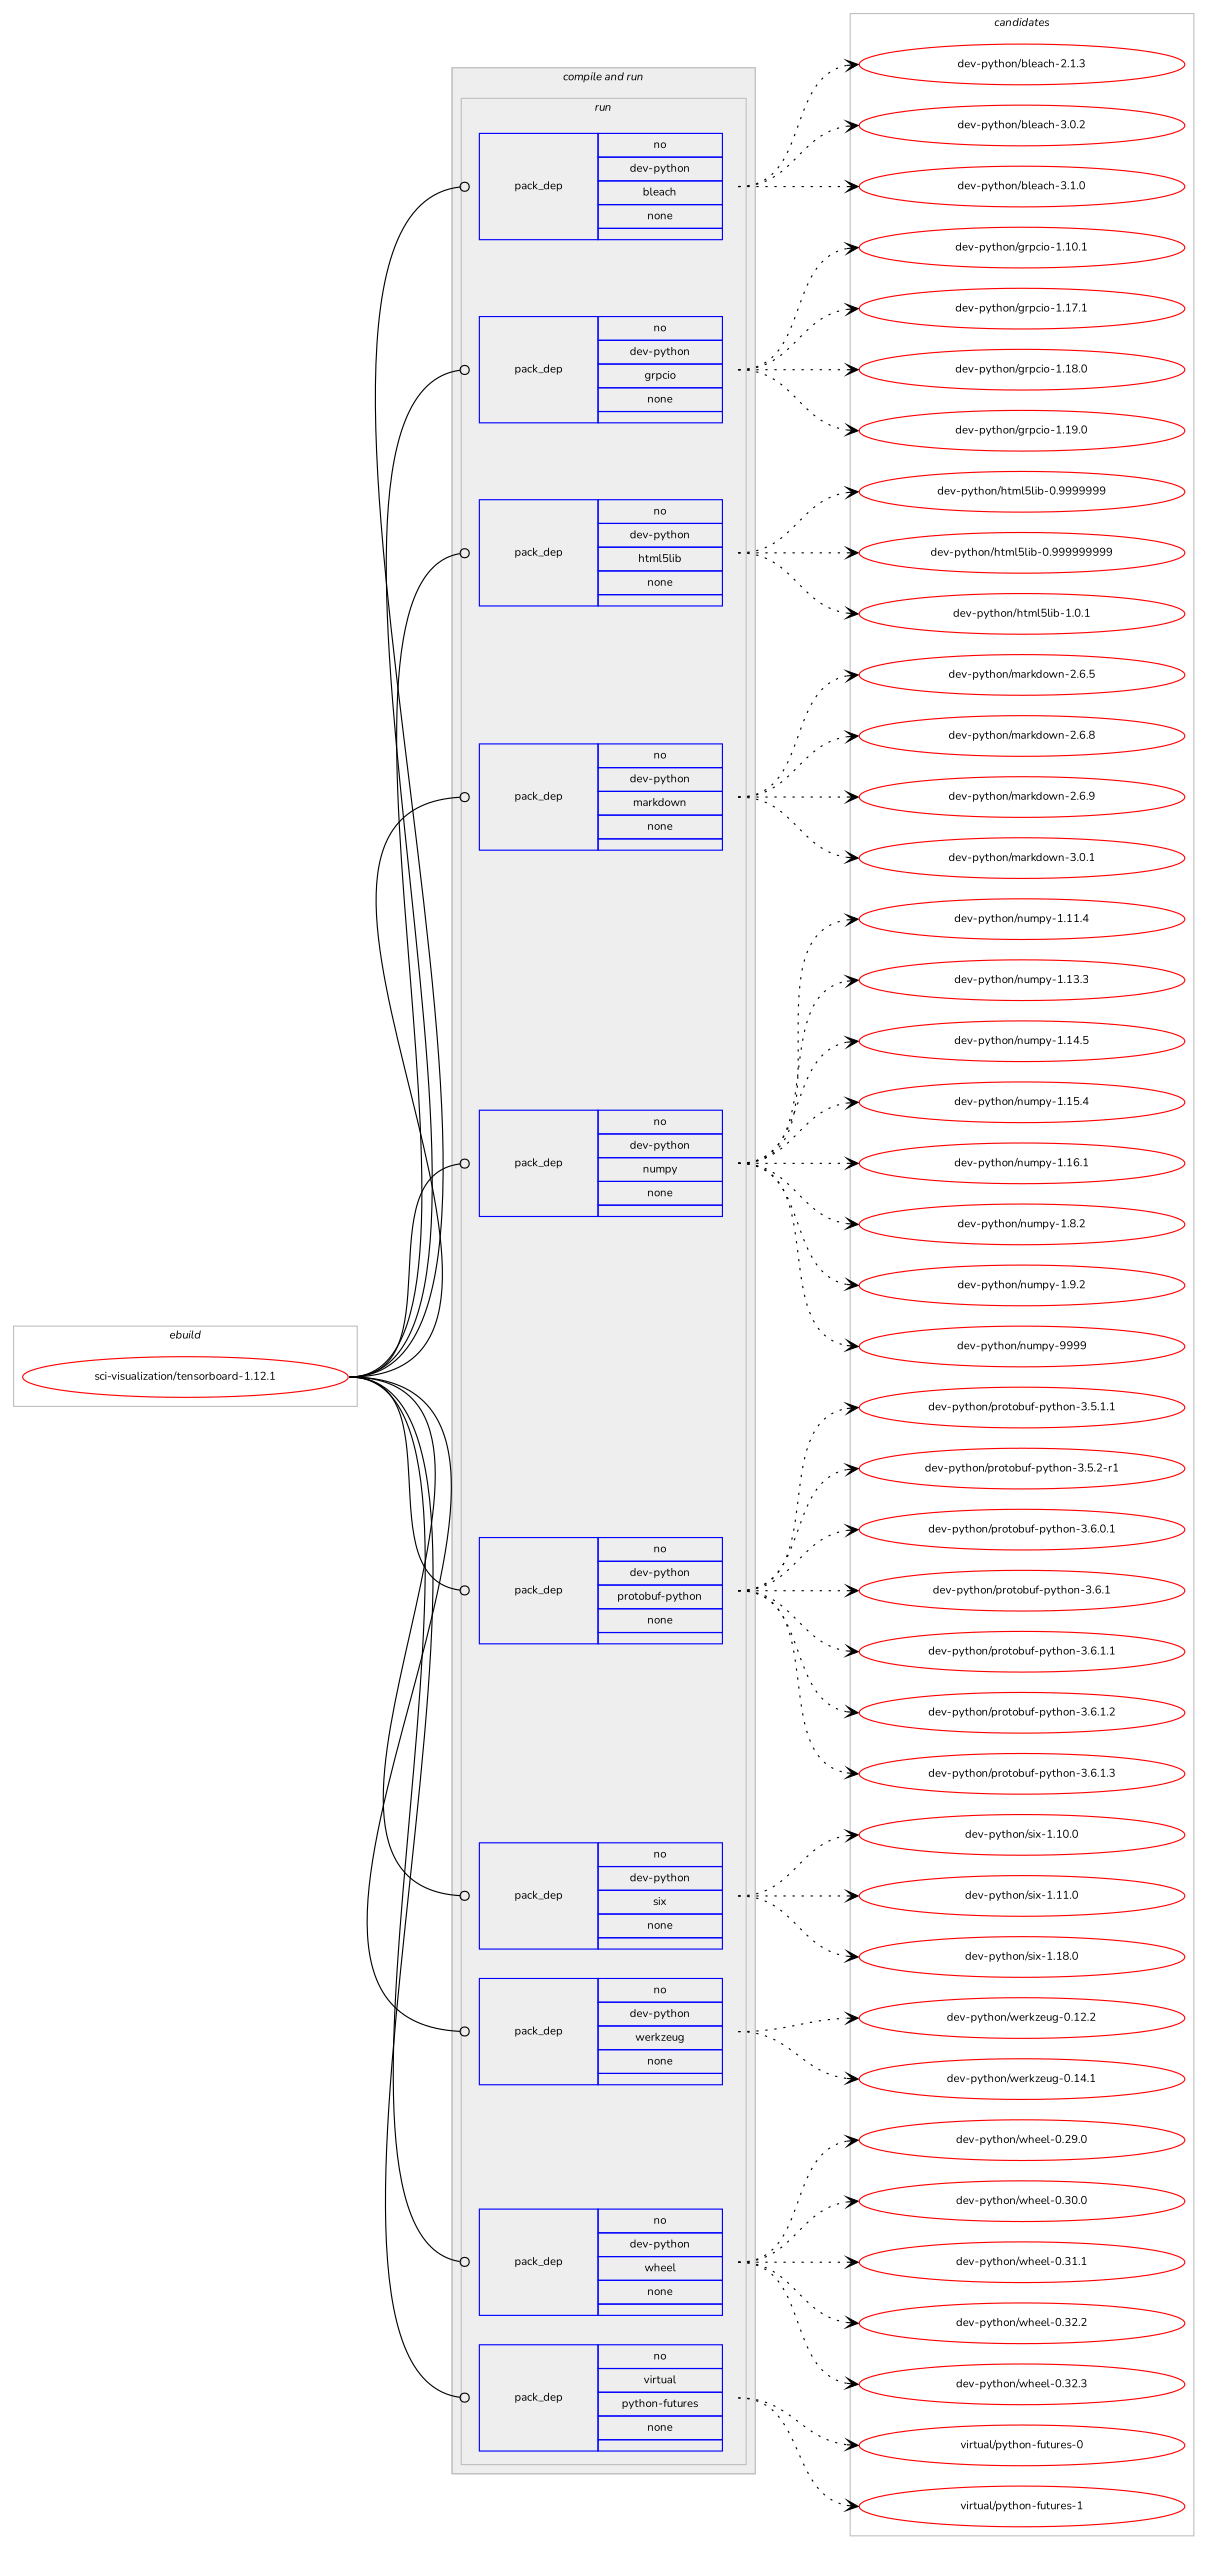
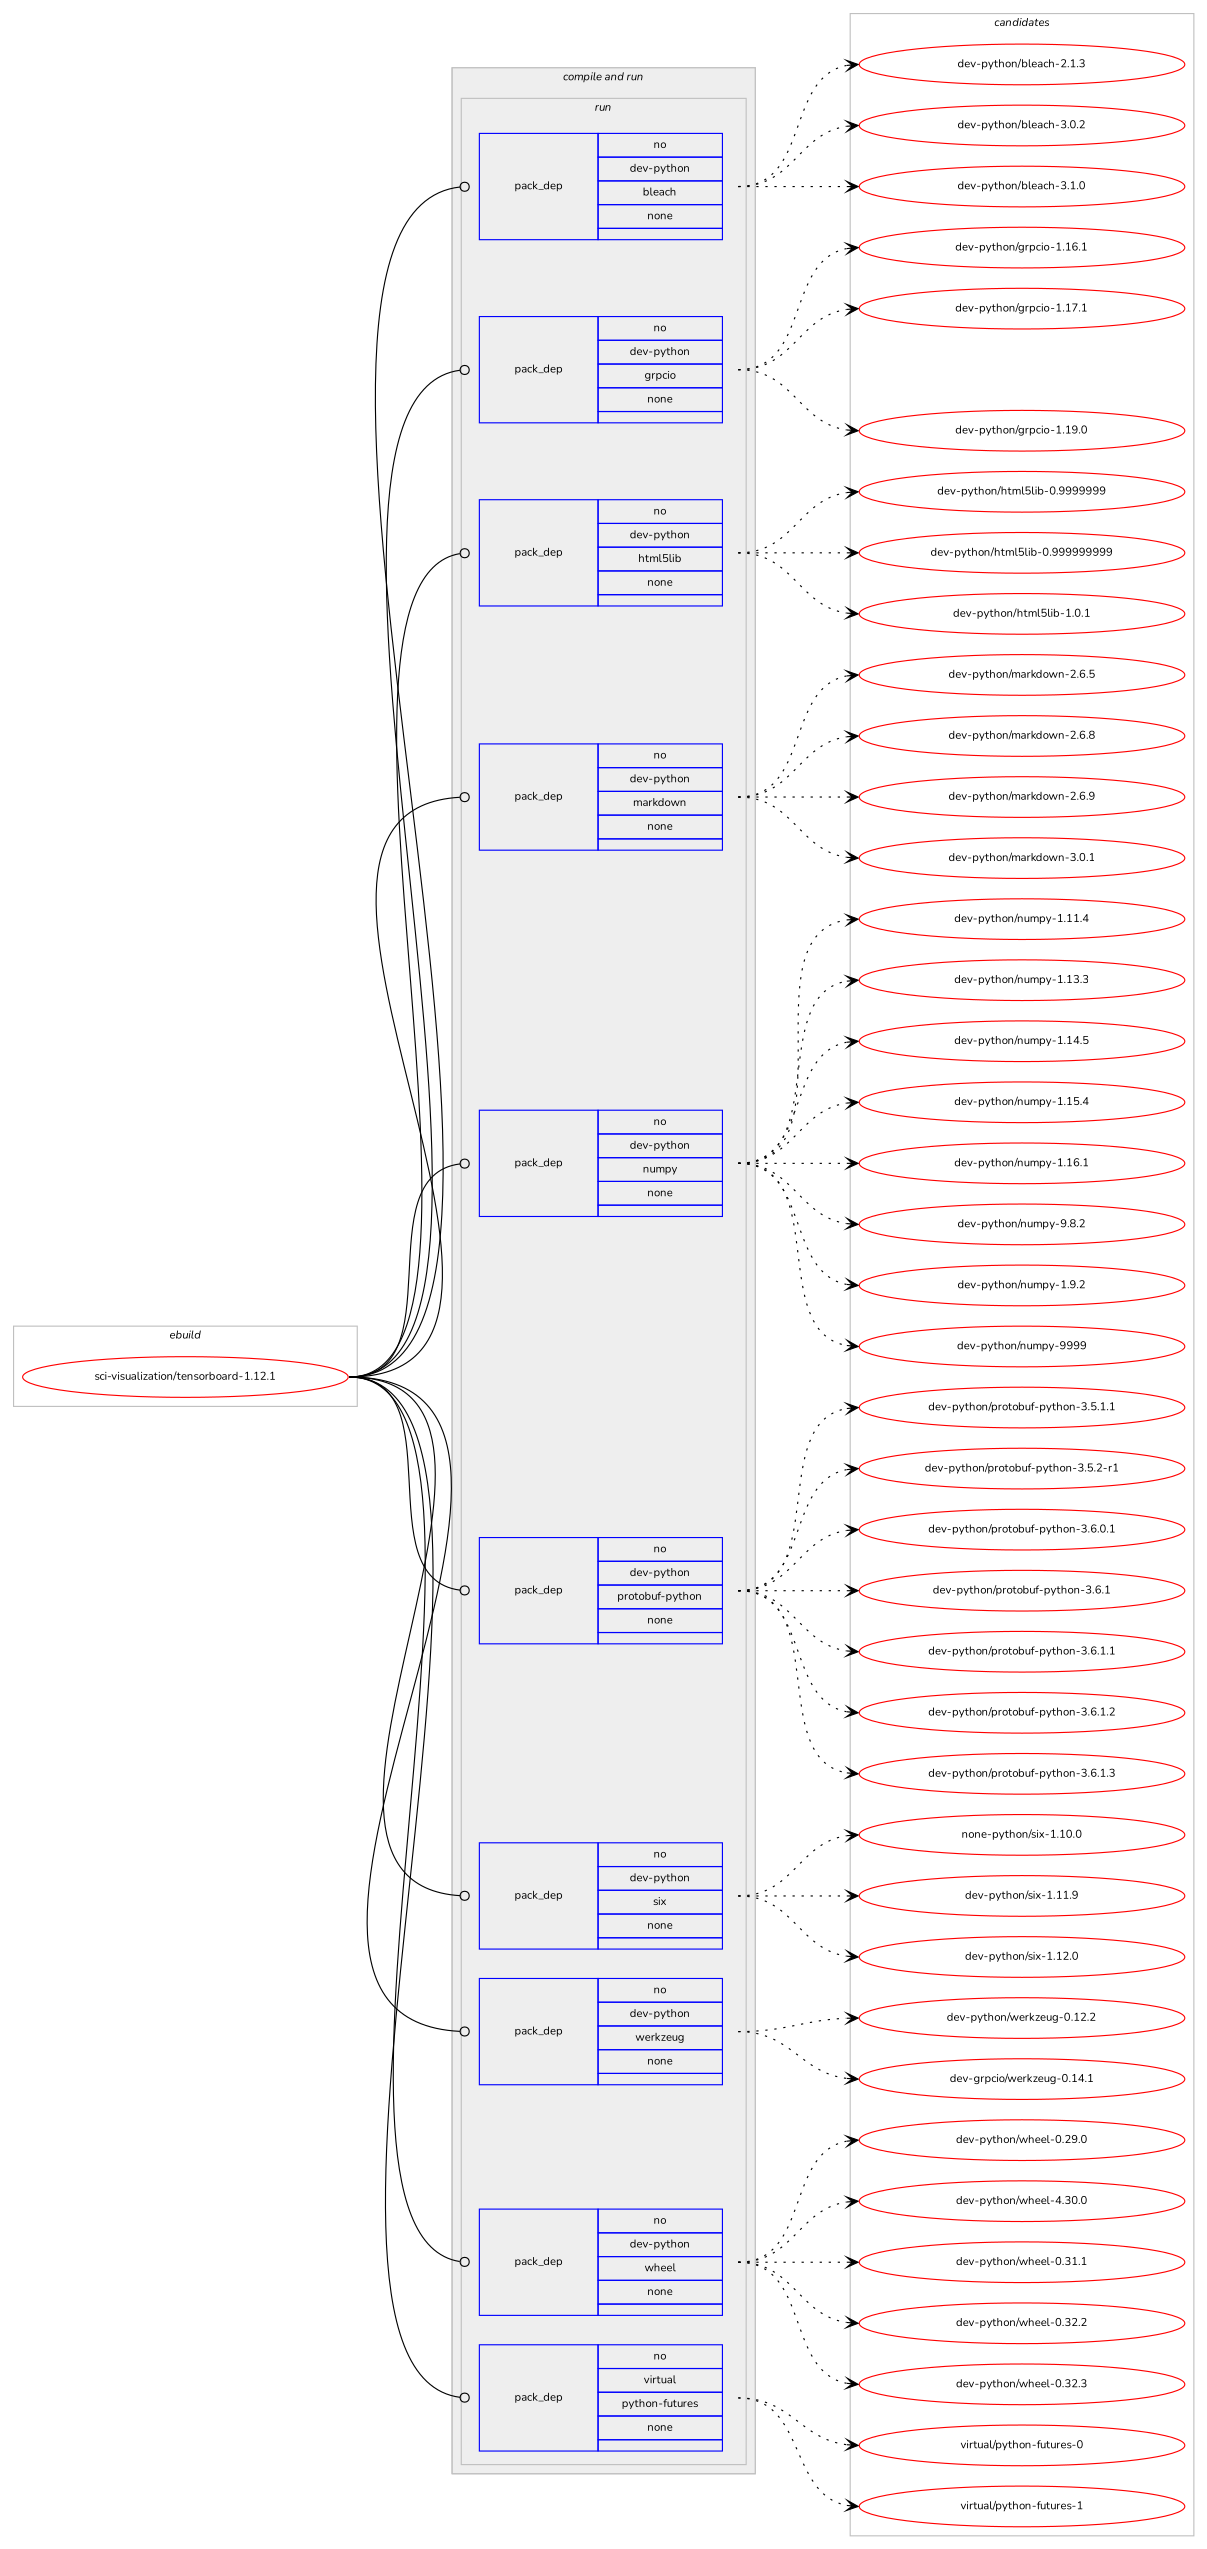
(1022, 248) -> (1022, 248)
(1022, 370) -> none
(1022, 1224) -> (1022, 1224)
(1022, 1835) -> (1022, 1835)
(1022, 1896) -> (1022, 1896)
(1022, 1957) -> (1022, 1957)
(1022, 2079) -> (1022, 2079)
(1022, 2201) -> (1022, 2201)
